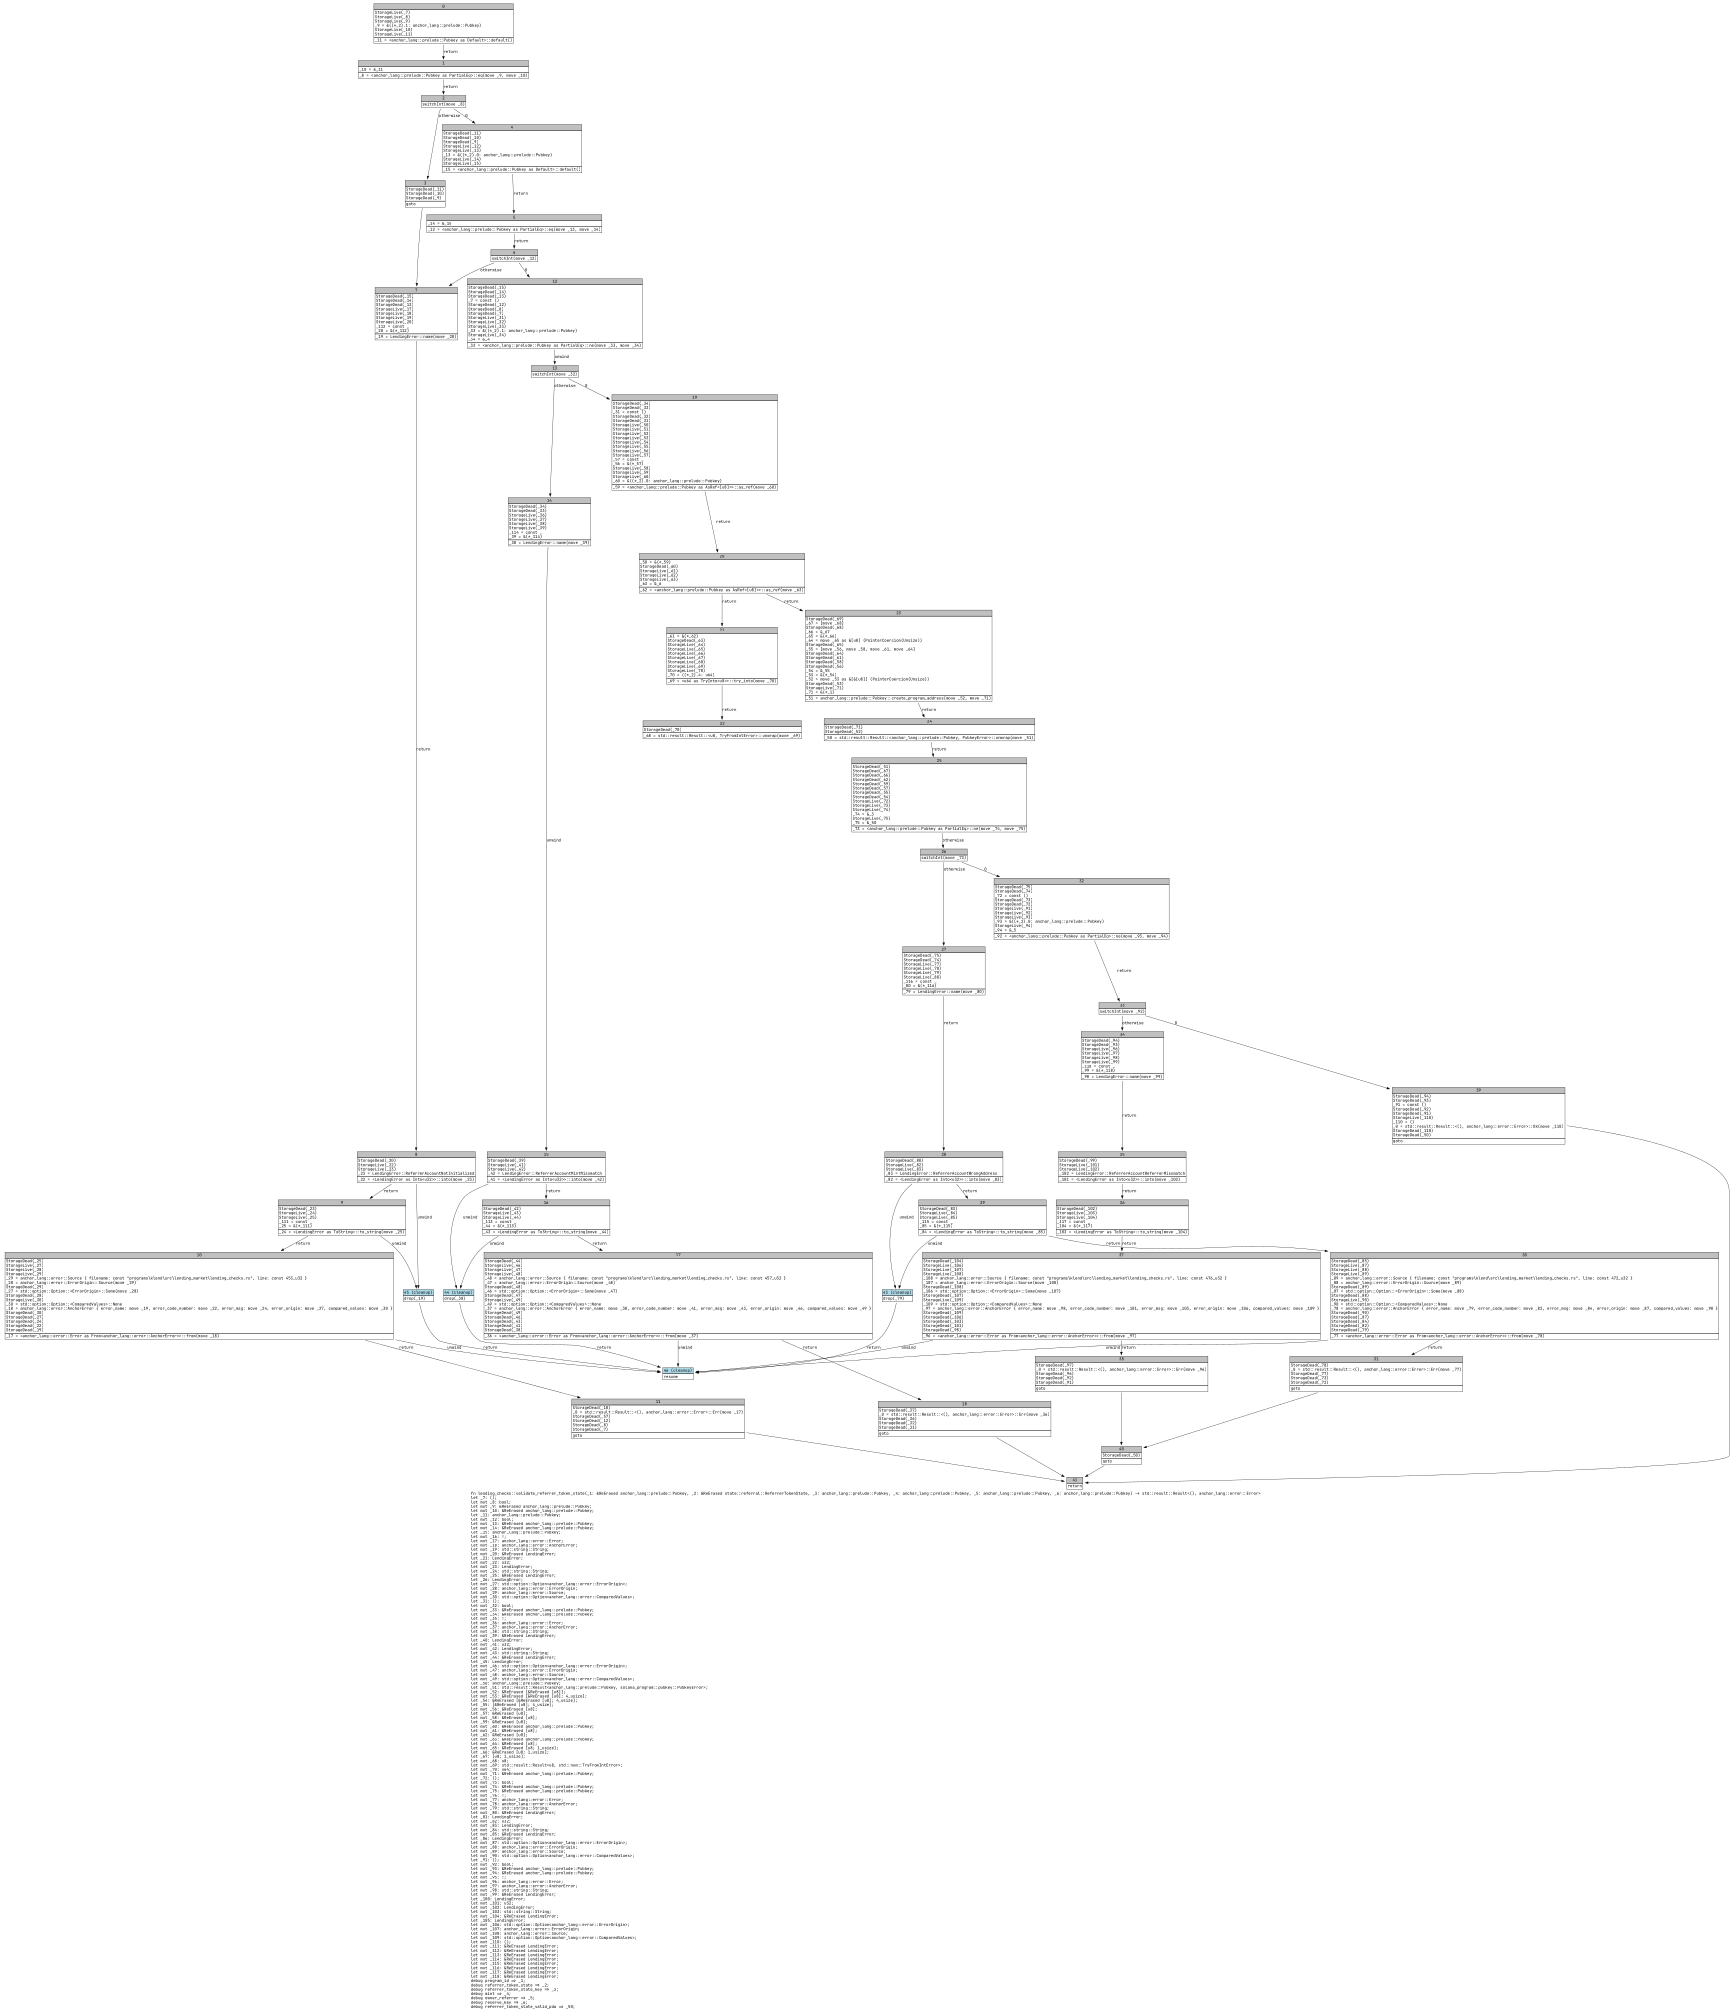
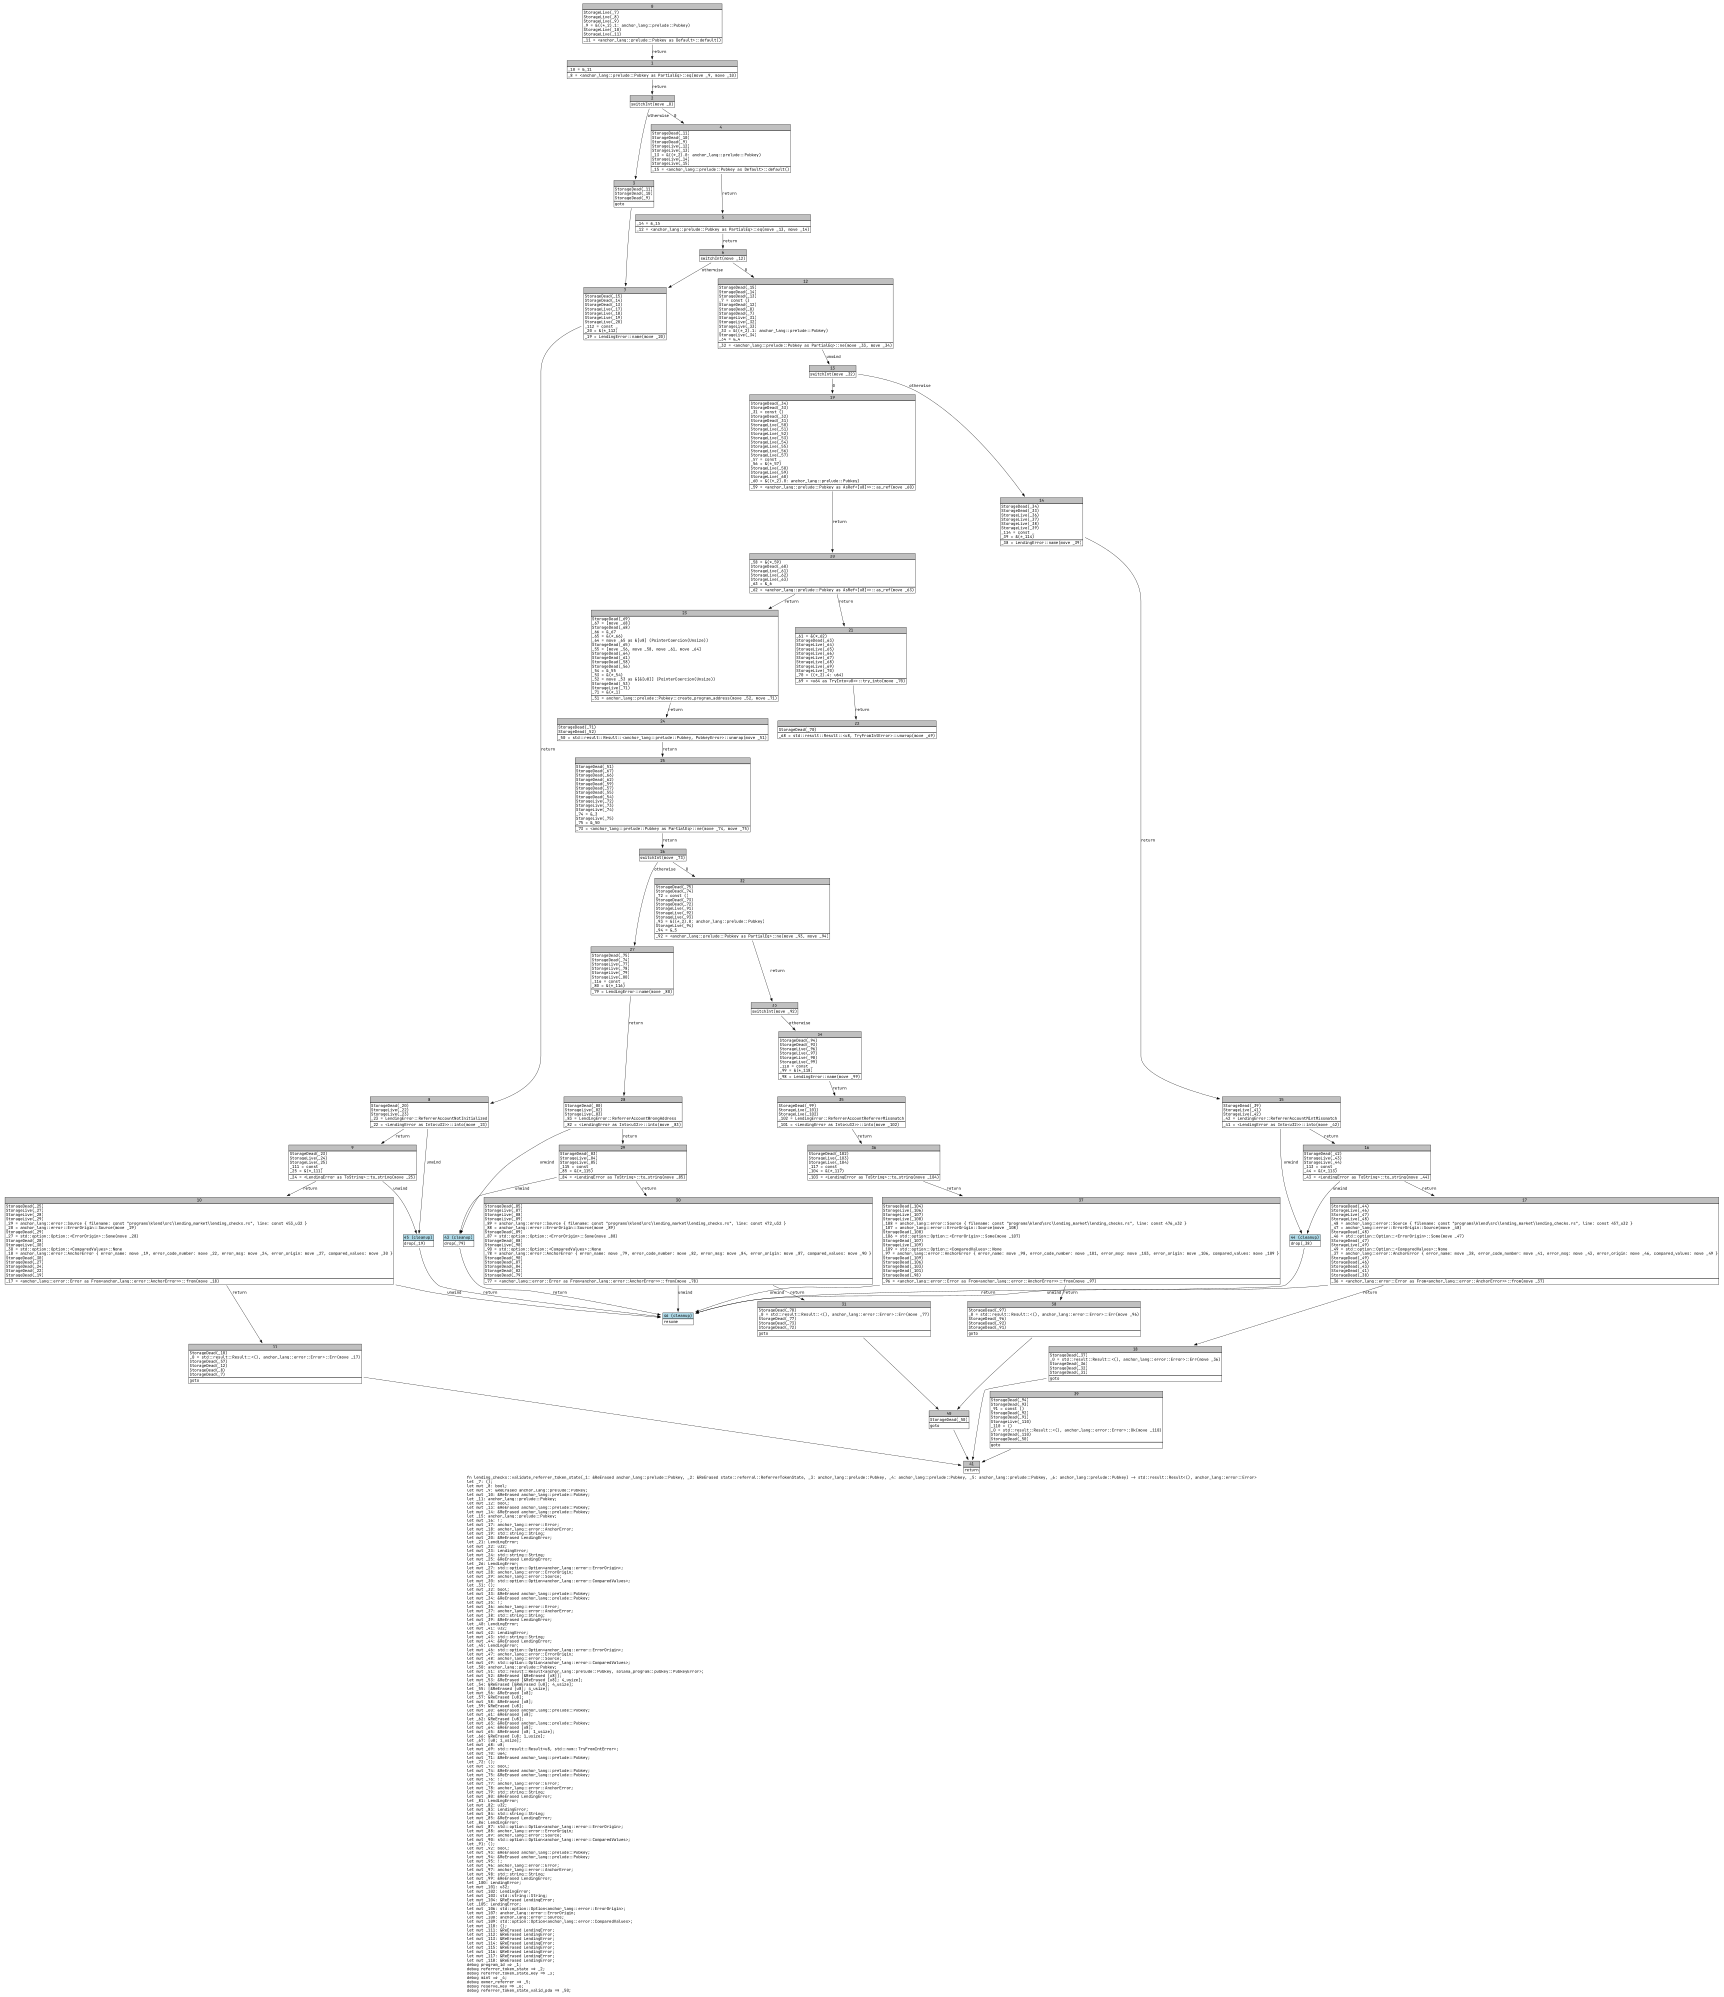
(554, 841) -> (1148, 841)
(953, 841) -> (670, 841)
(1266, 1052) -> none
